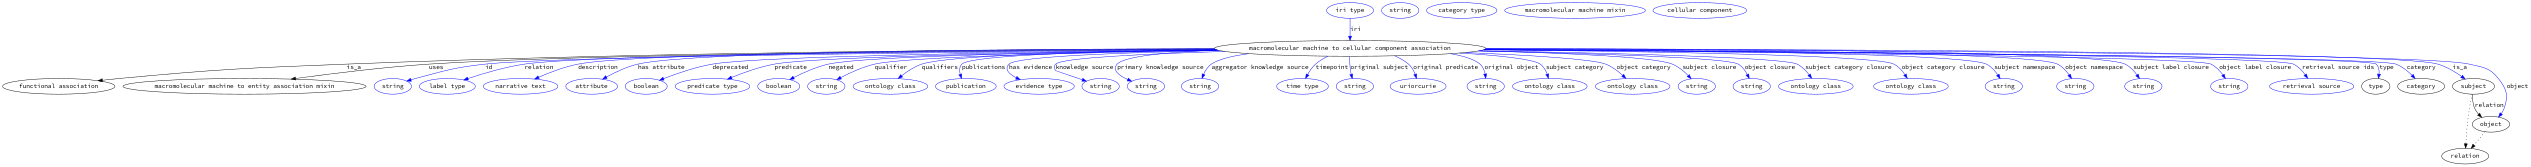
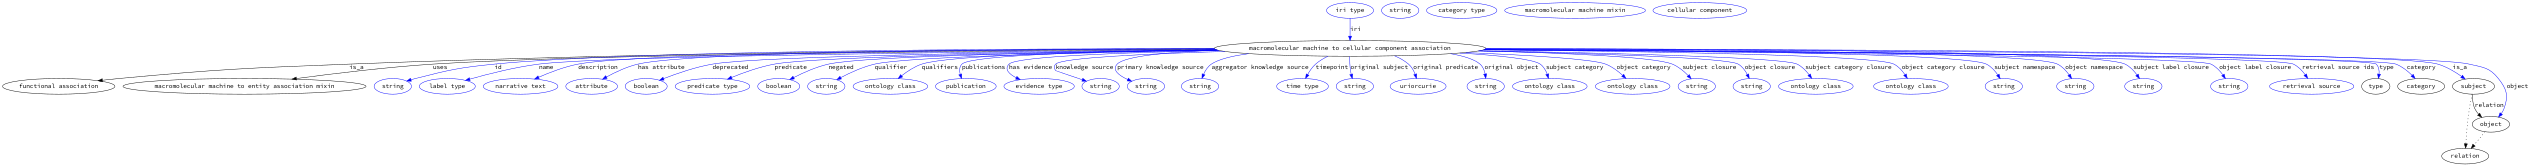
(539, 67) -> (546, 67)
